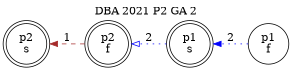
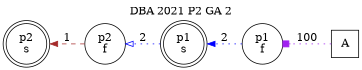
(108, 44) -> (105, 44)
none -> (345, 44)
